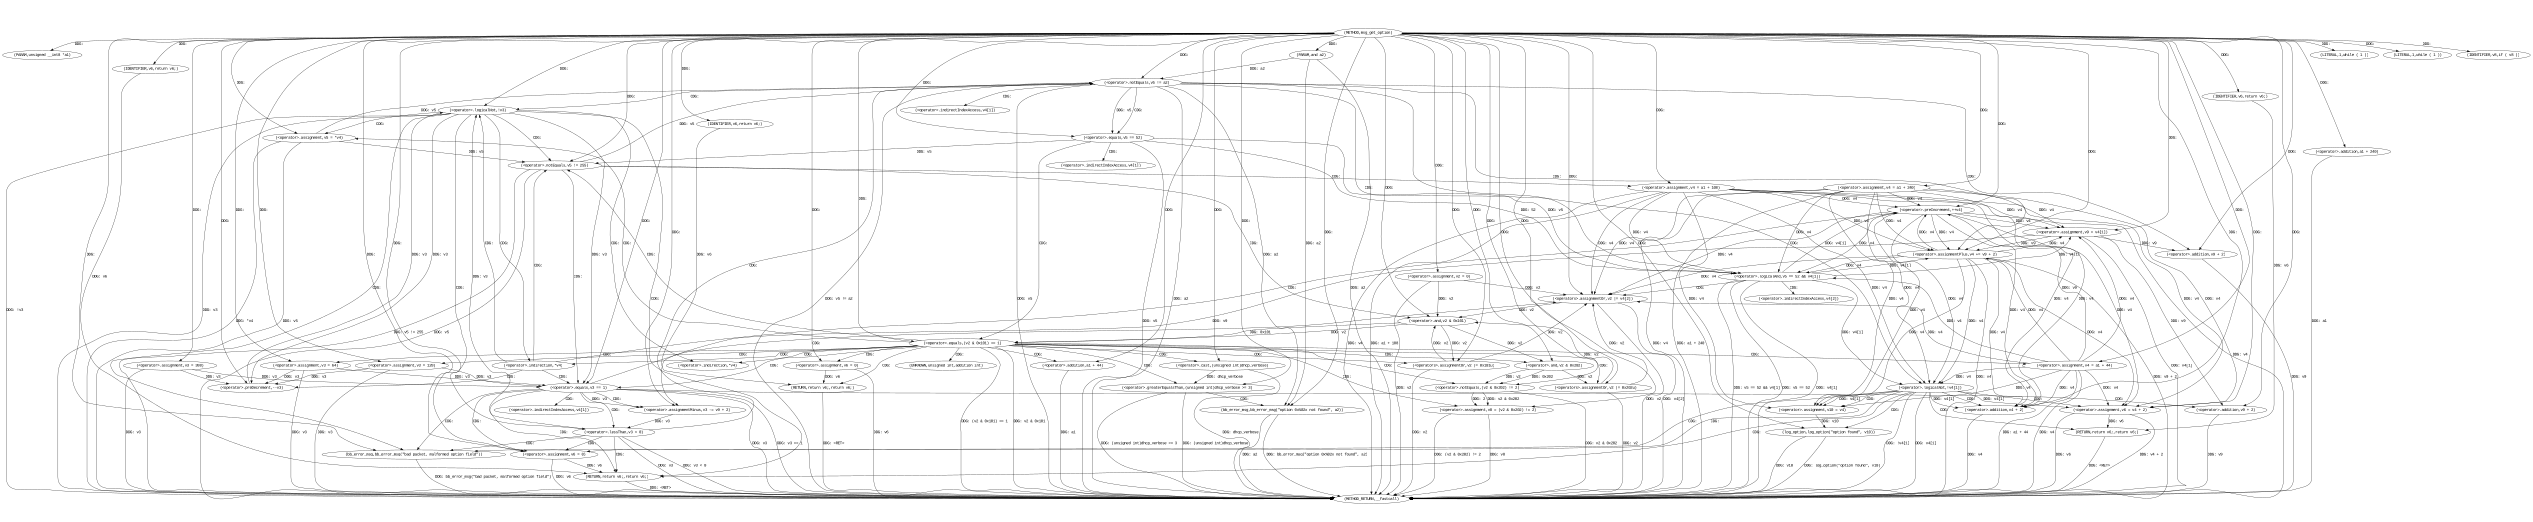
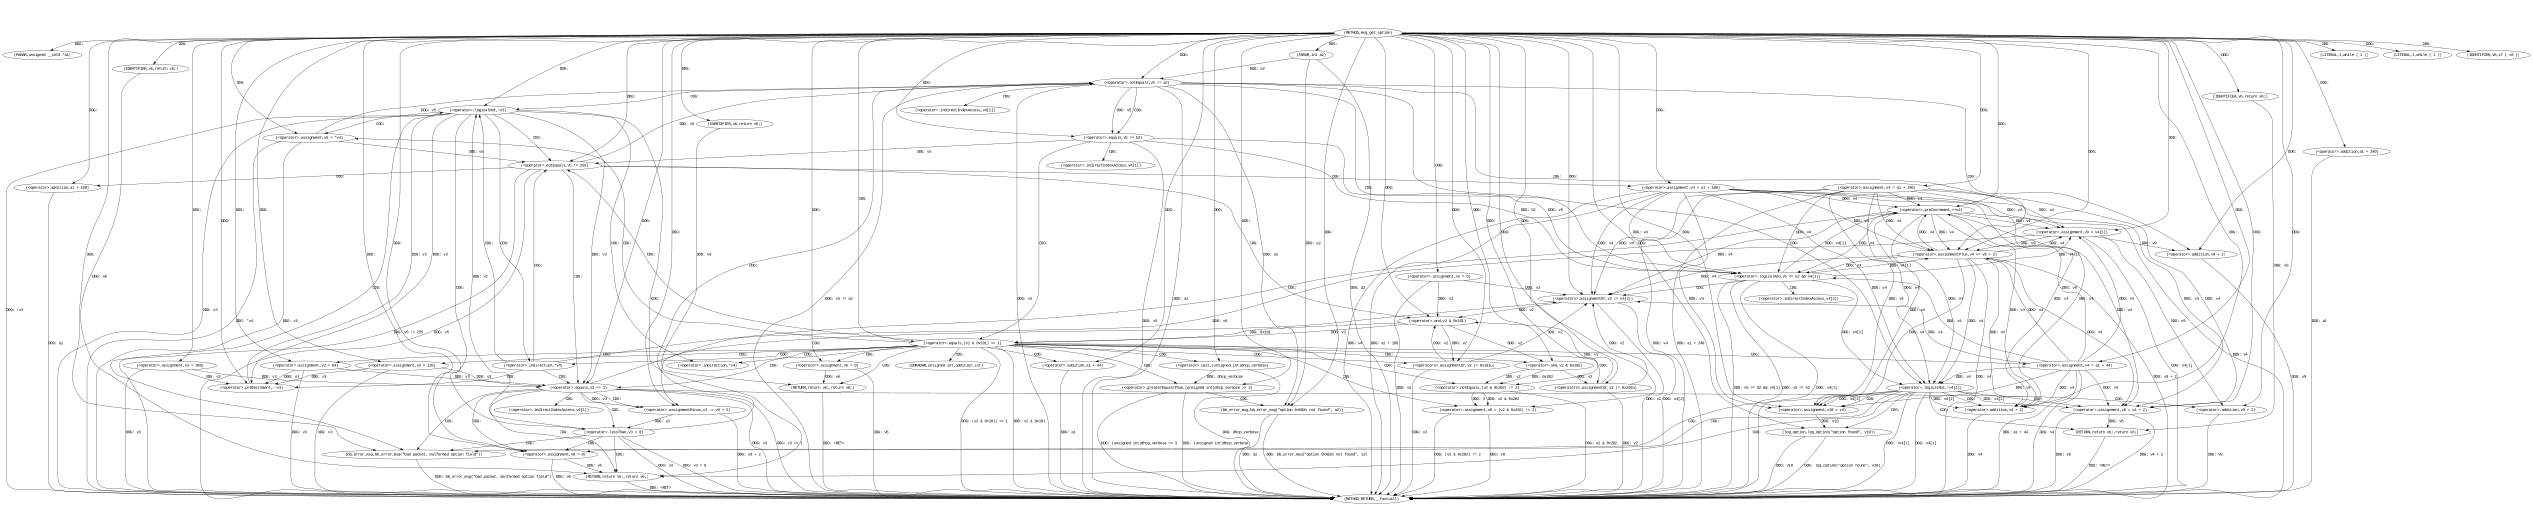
(1311, 55) -> (1311, 55)
none -> (1619, 161)
none -> (57, 188)
none -> (995, 496)
